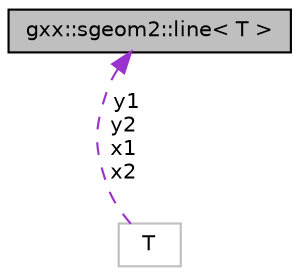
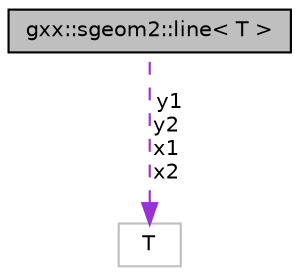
(98, 149) -> (150, 127)
